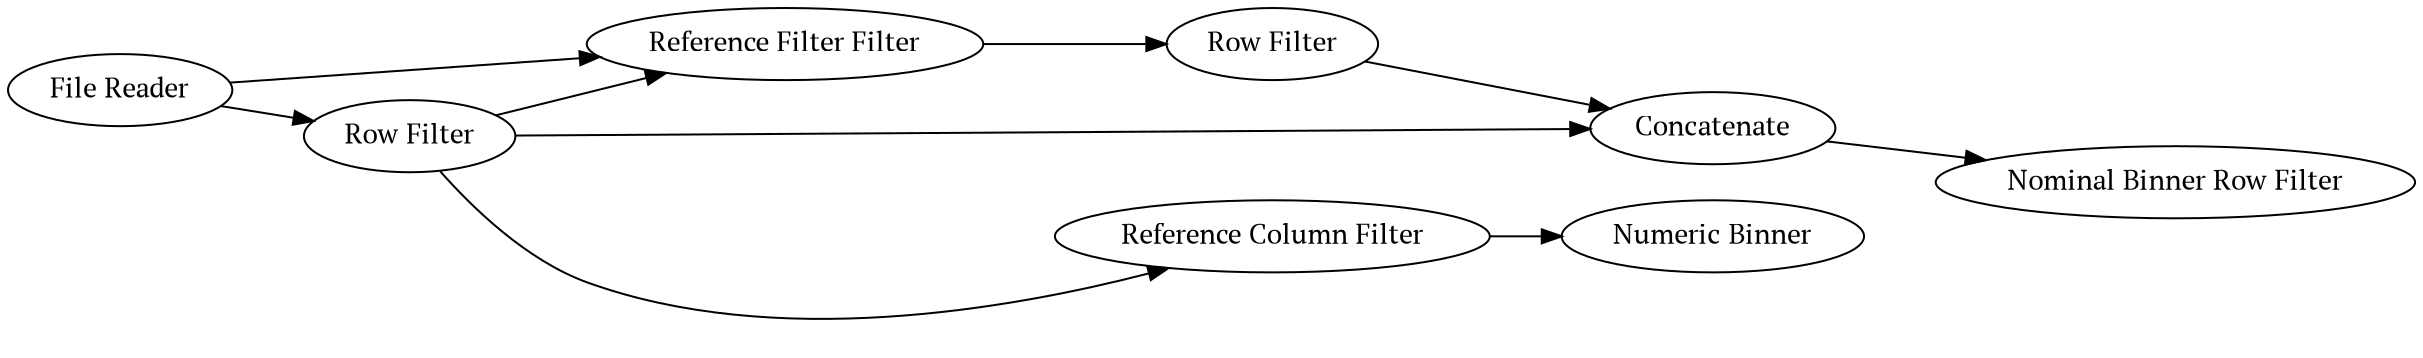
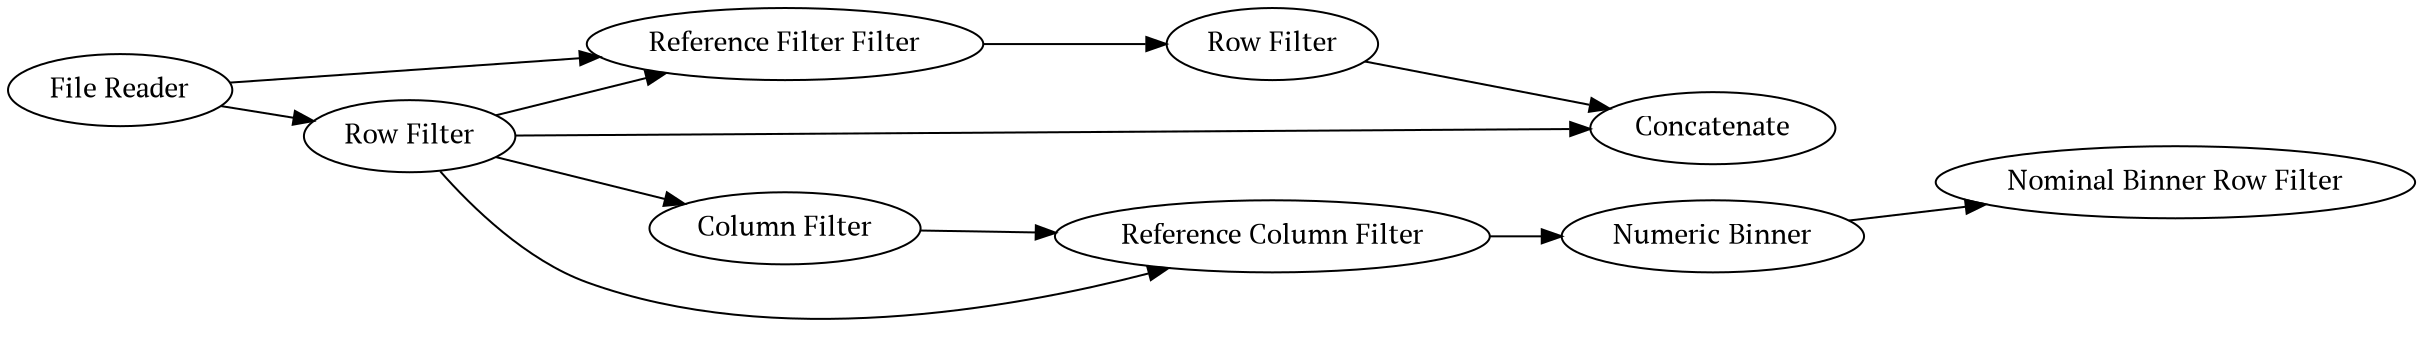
(1896, 150) -> (1907, 214)
none -> (785, 228)
